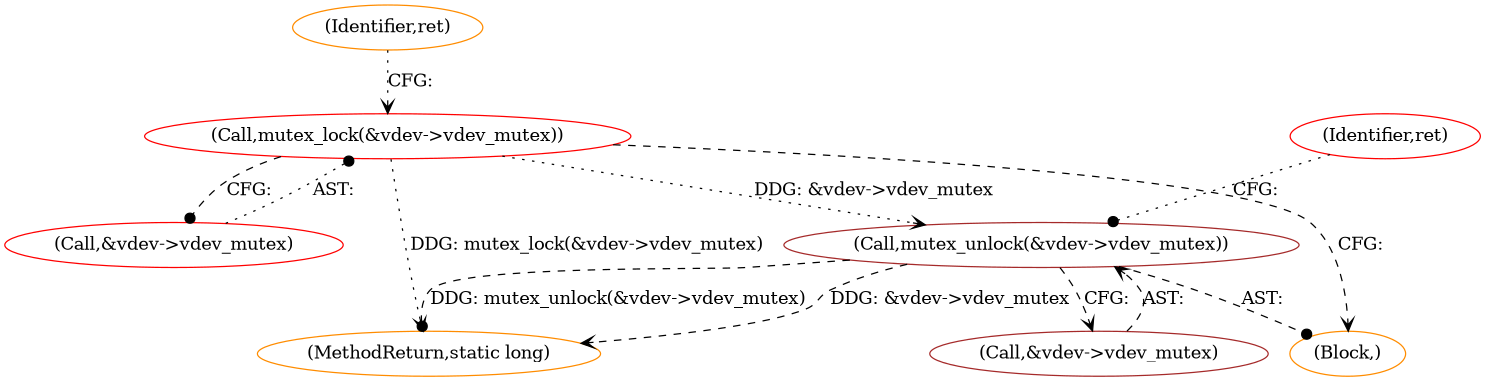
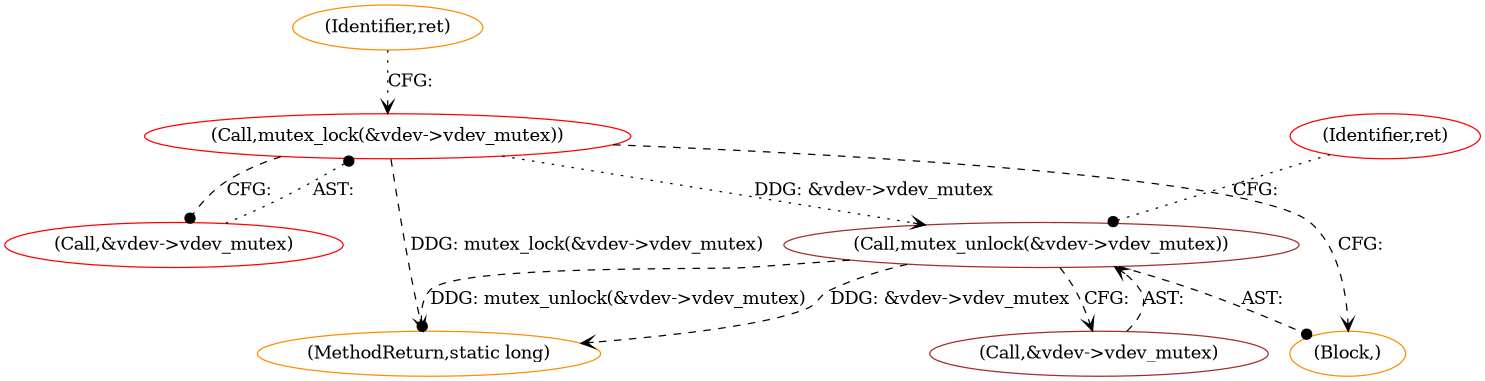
(404, 239) -> (404, 239)
